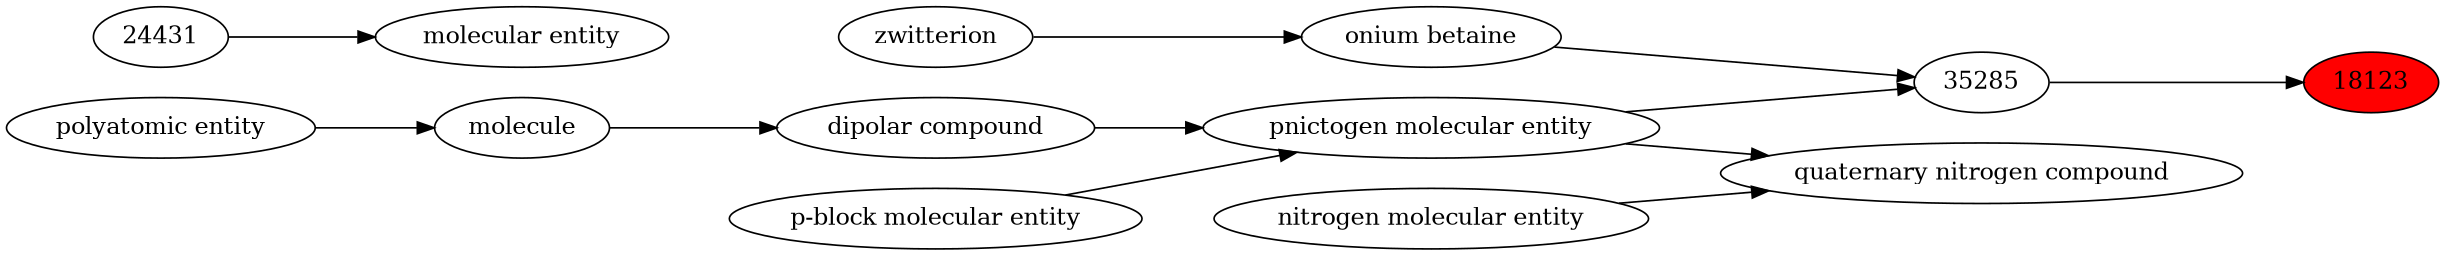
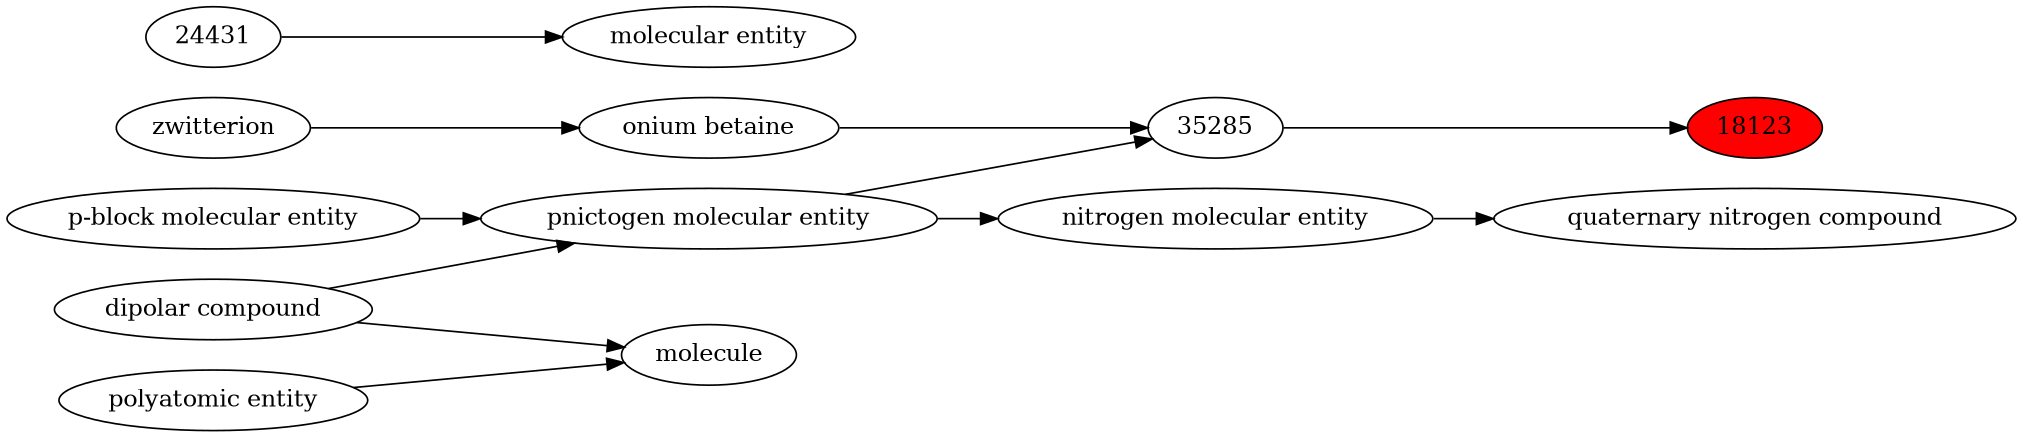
(685, 128) -> (482, 334)
(1689, 149) -> (959, 219)
